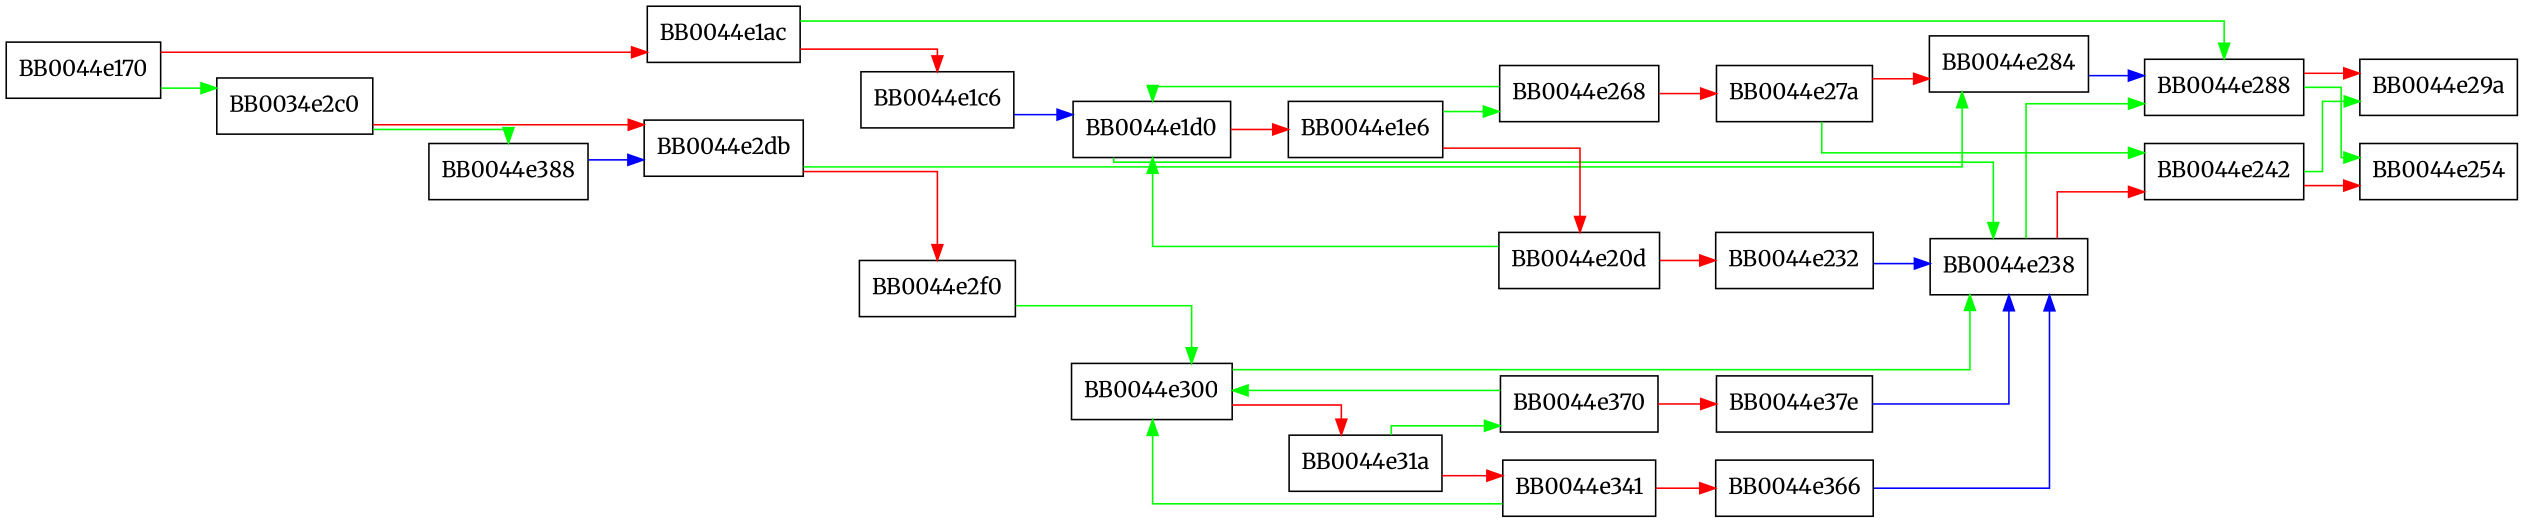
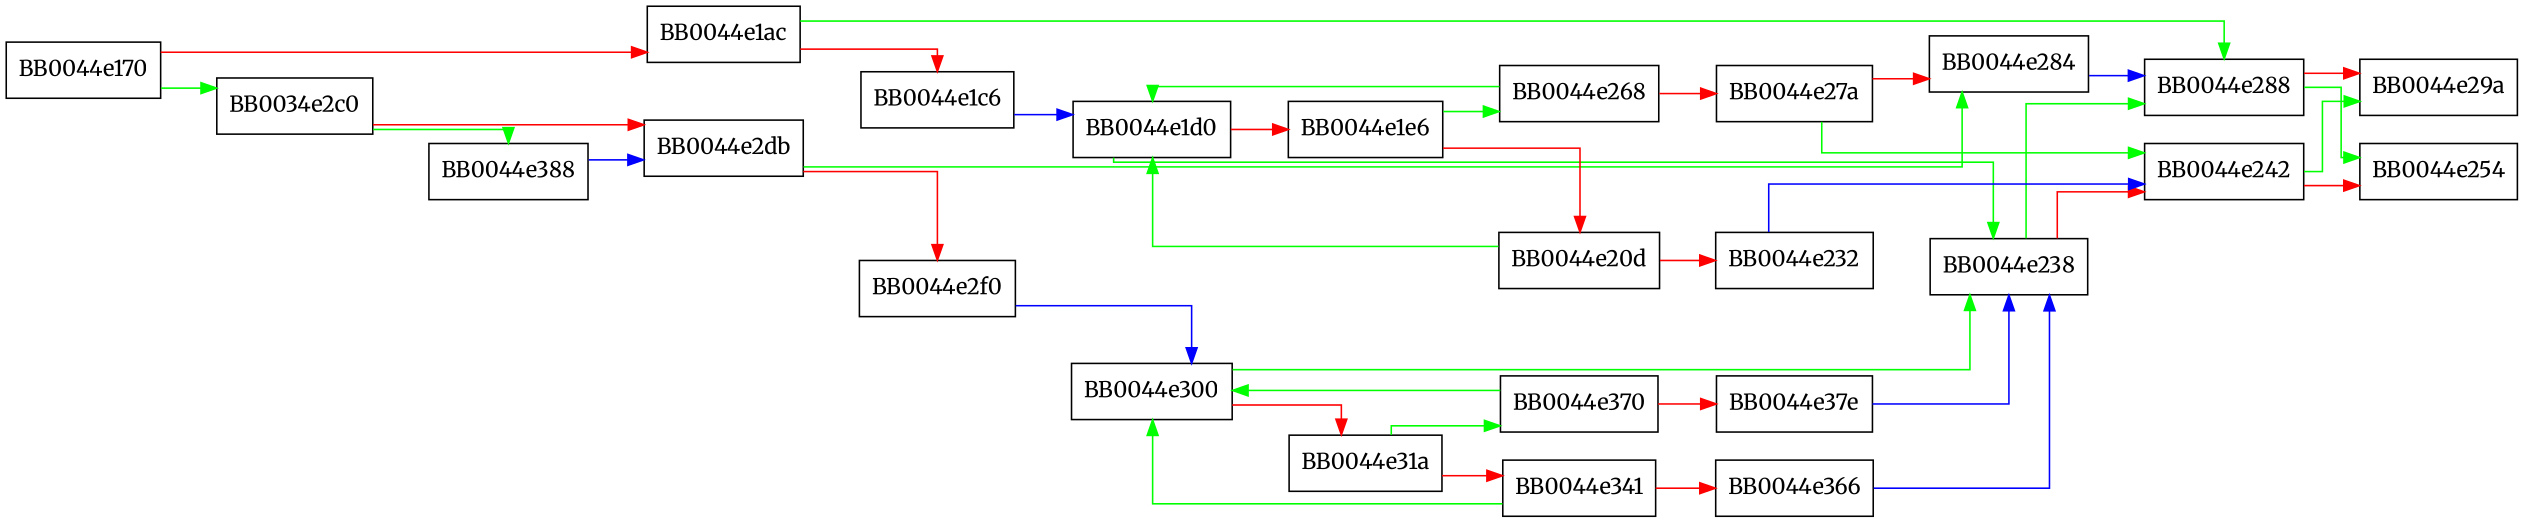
(1894, 264) -> (1925, 184)
(1125, 306) -> (1125, 306)
